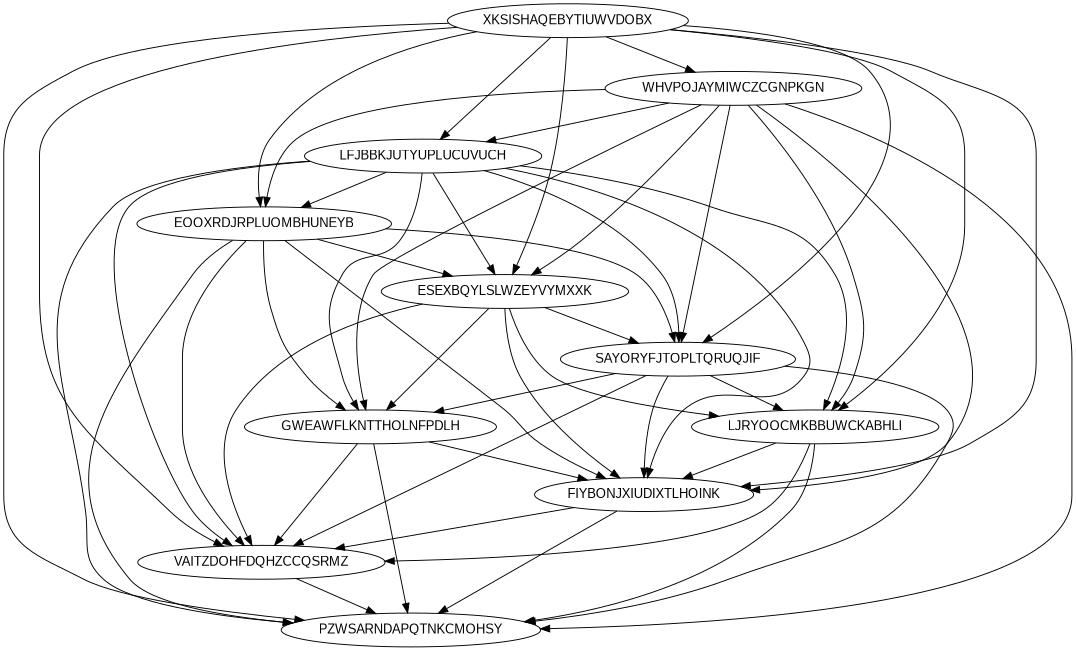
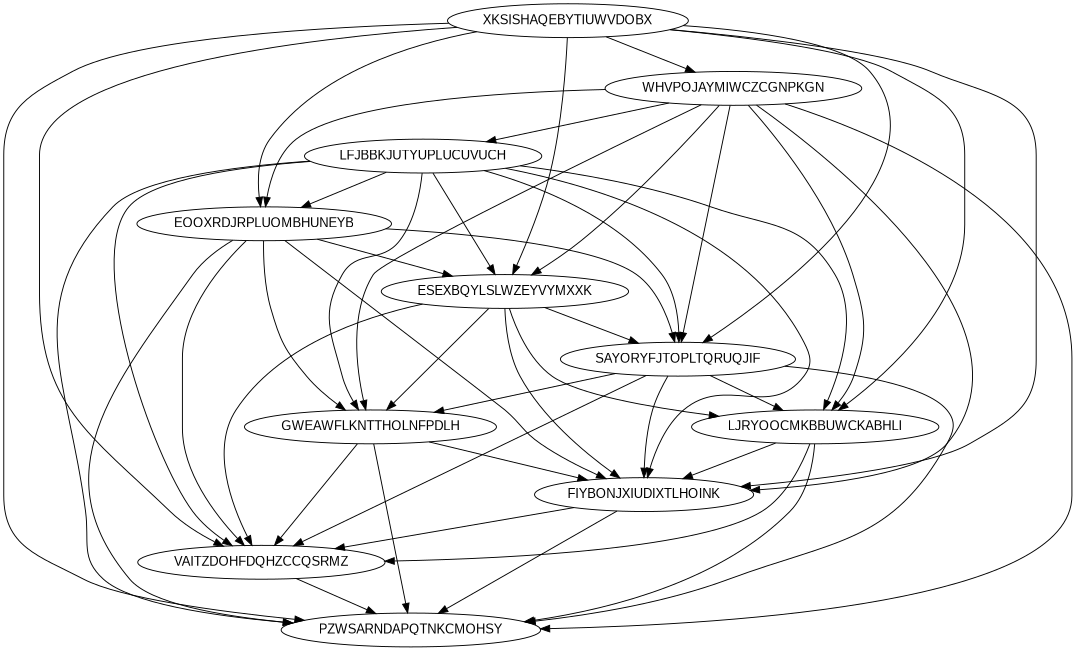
(499, 85) -> none
